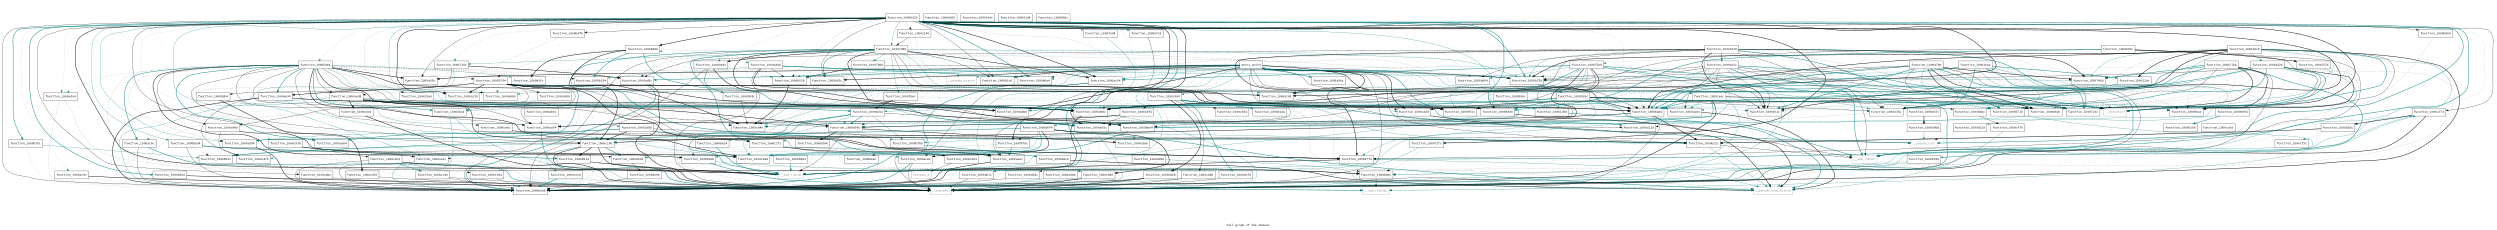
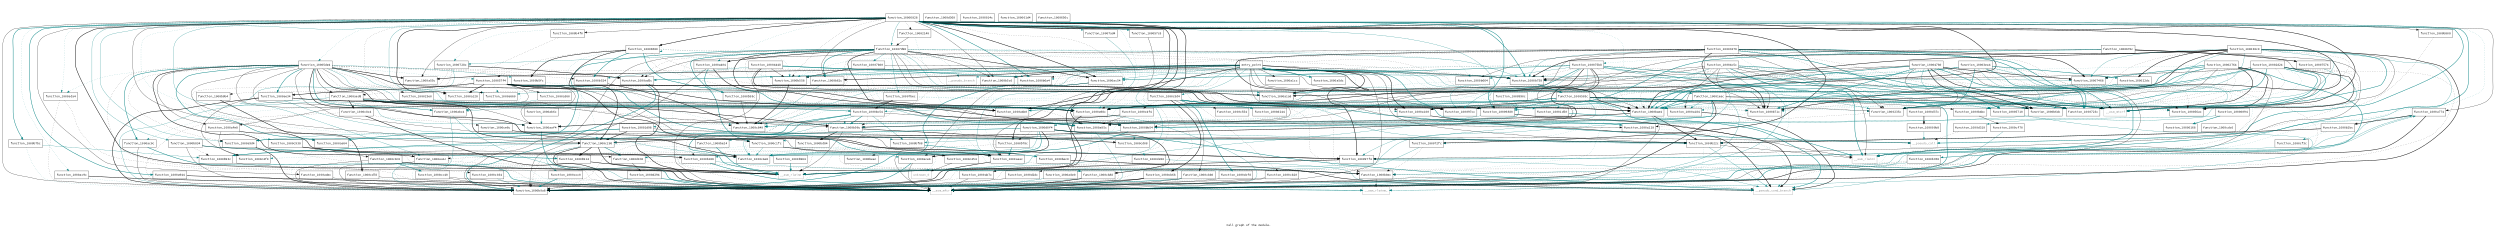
(1178, 55) -> (1178, 55)
(1722, 55) -> (2006, 61)
(2255, 56) -> (2163, 98)
(714, 58) -> (730, 53)
(402, 73) -> (402, 73)
none -> (1282, 81)
(325, 91) -> (325, 91)
(1508, 91) -> none
(538, 120) -> (1188, 123)
(1060, 153) -> (762, 149)
none -> (1282, 175)
(866, 187) -> (866, 187)
(795, 188) -> (795, 188)
